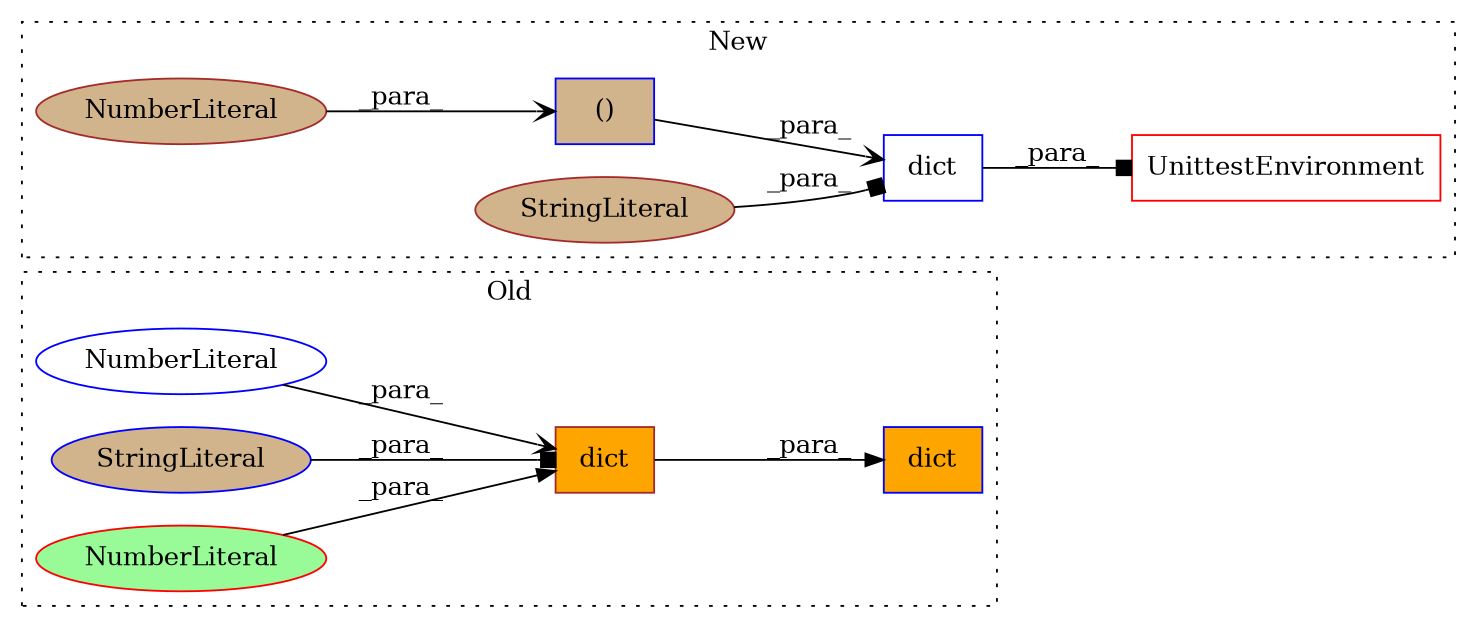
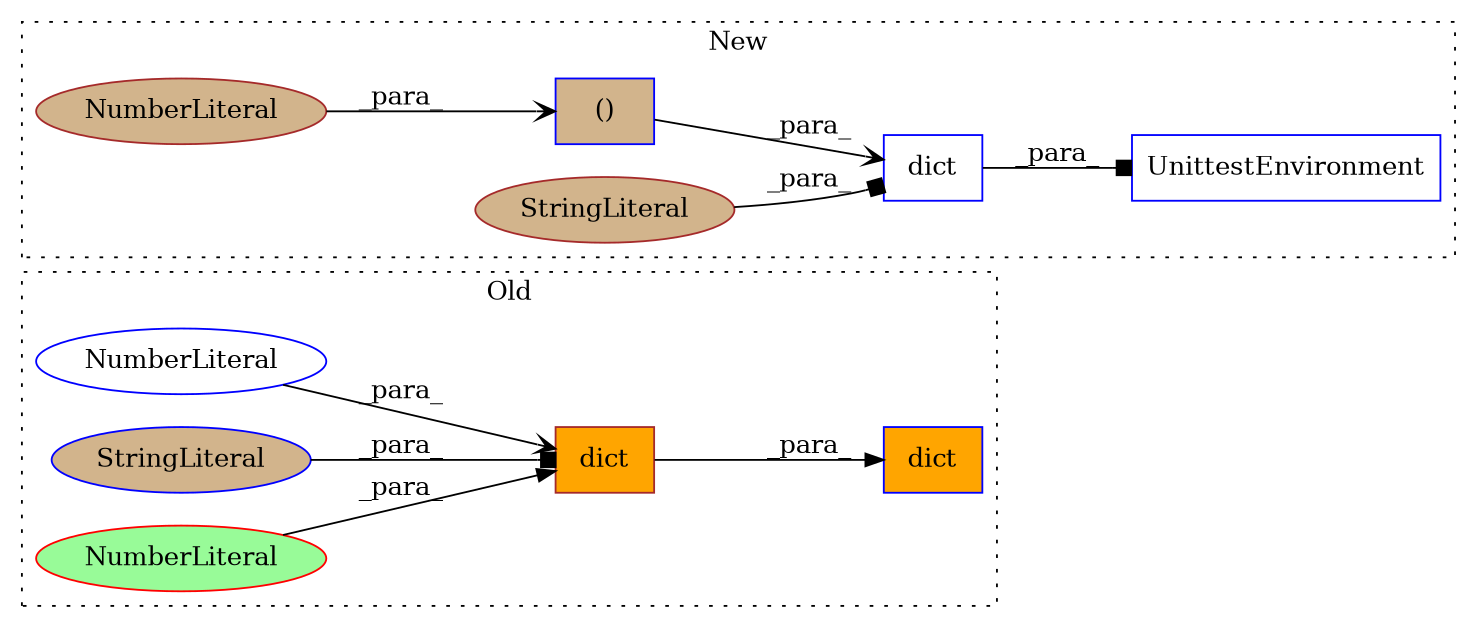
(1286, 168) -> (1286, 168)
